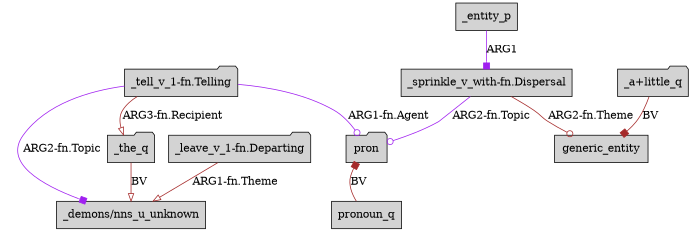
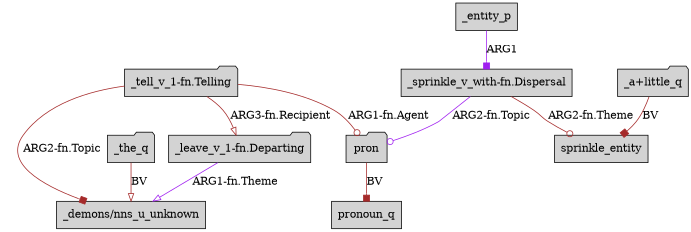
(301, 96) -> (301, 96)
(123, 109) -> (223, 110)
(29, 128) -> (29, 128)
(601, 149) -> (601, 149)
(189, 180) -> (189, 180)
(350, 186) -> (367, 178)
